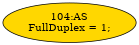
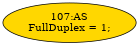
(70, 23) -> (70, 23)
